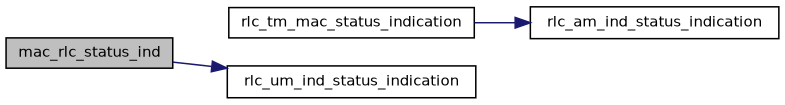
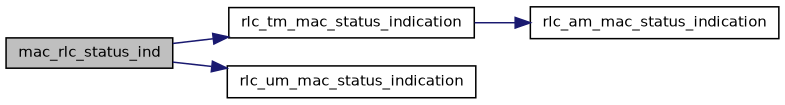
(655, 23) -> (655, 23)
none -> (193, 41)
(352, 82) -> (352, 82)
